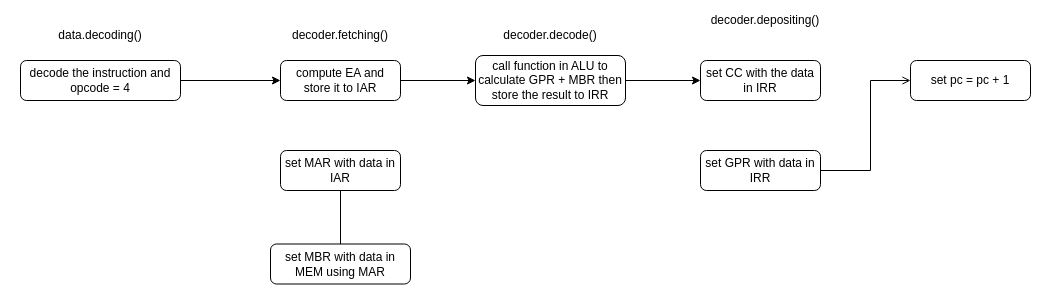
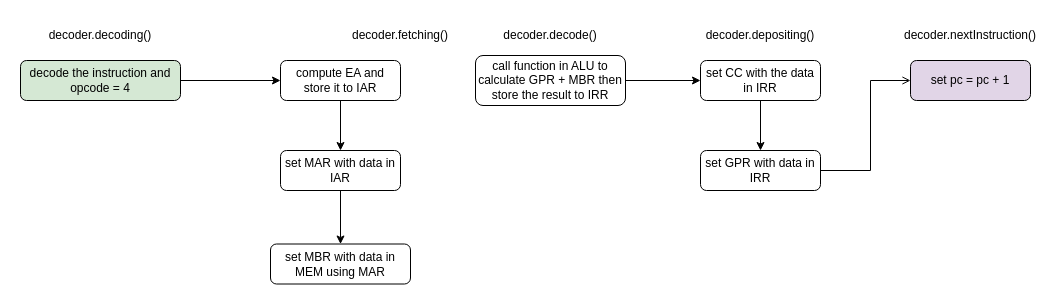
(766, 21) -> (761, 36)
(101, 36) -> (101, 36)
(341, 36) -> (401, 36)
none -> (971, 36)
(101, 81) -> (101, 81)
(435, 81) -> (341, 122)
(971, 81) -> (971, 81)
none -> (761, 122)
(341, 239) -> (341, 236)
